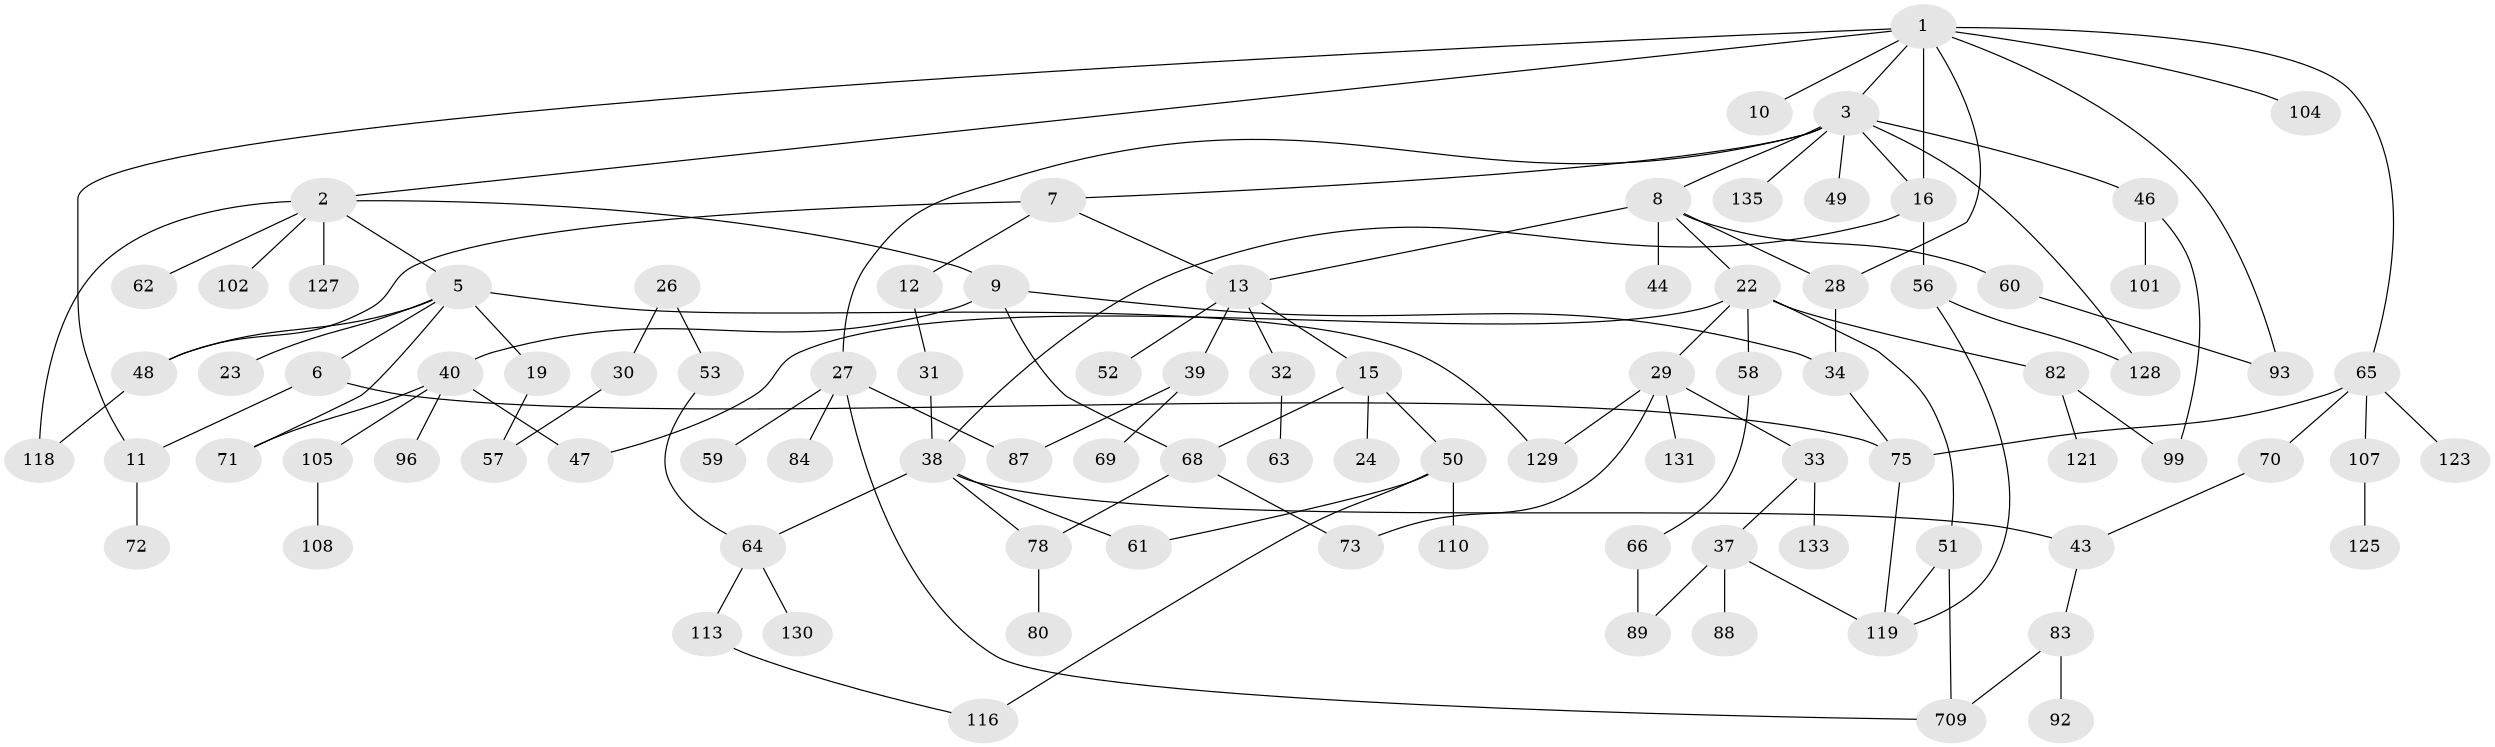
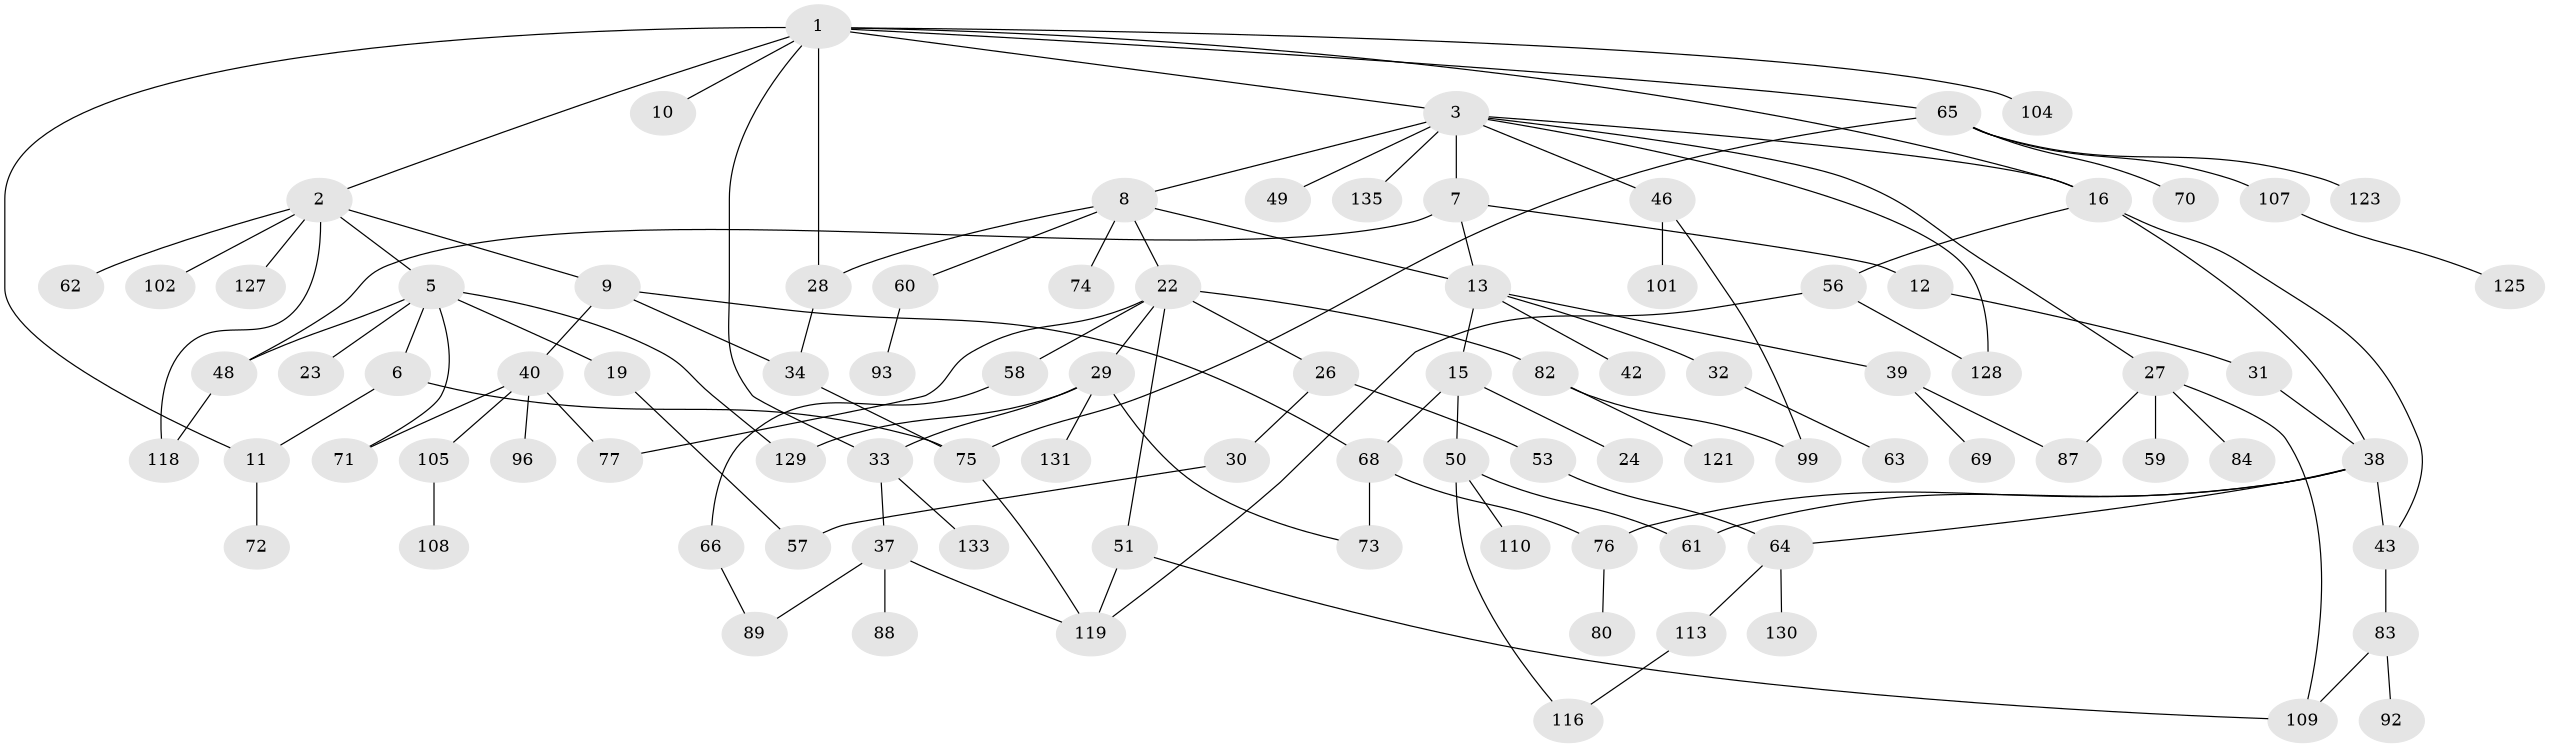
(2159, 150) -> (729, 271)
(1658, 287) -> (1081, 287)
none -> (1247, 330)
(1109, 374) -> (1632, 374)
(581, 461) -> (610, 461)
(2176, 504) -> (2334, 324)
(1039, 547) -> (1605, 547)
(1951, 721) -> (2303, 721)
